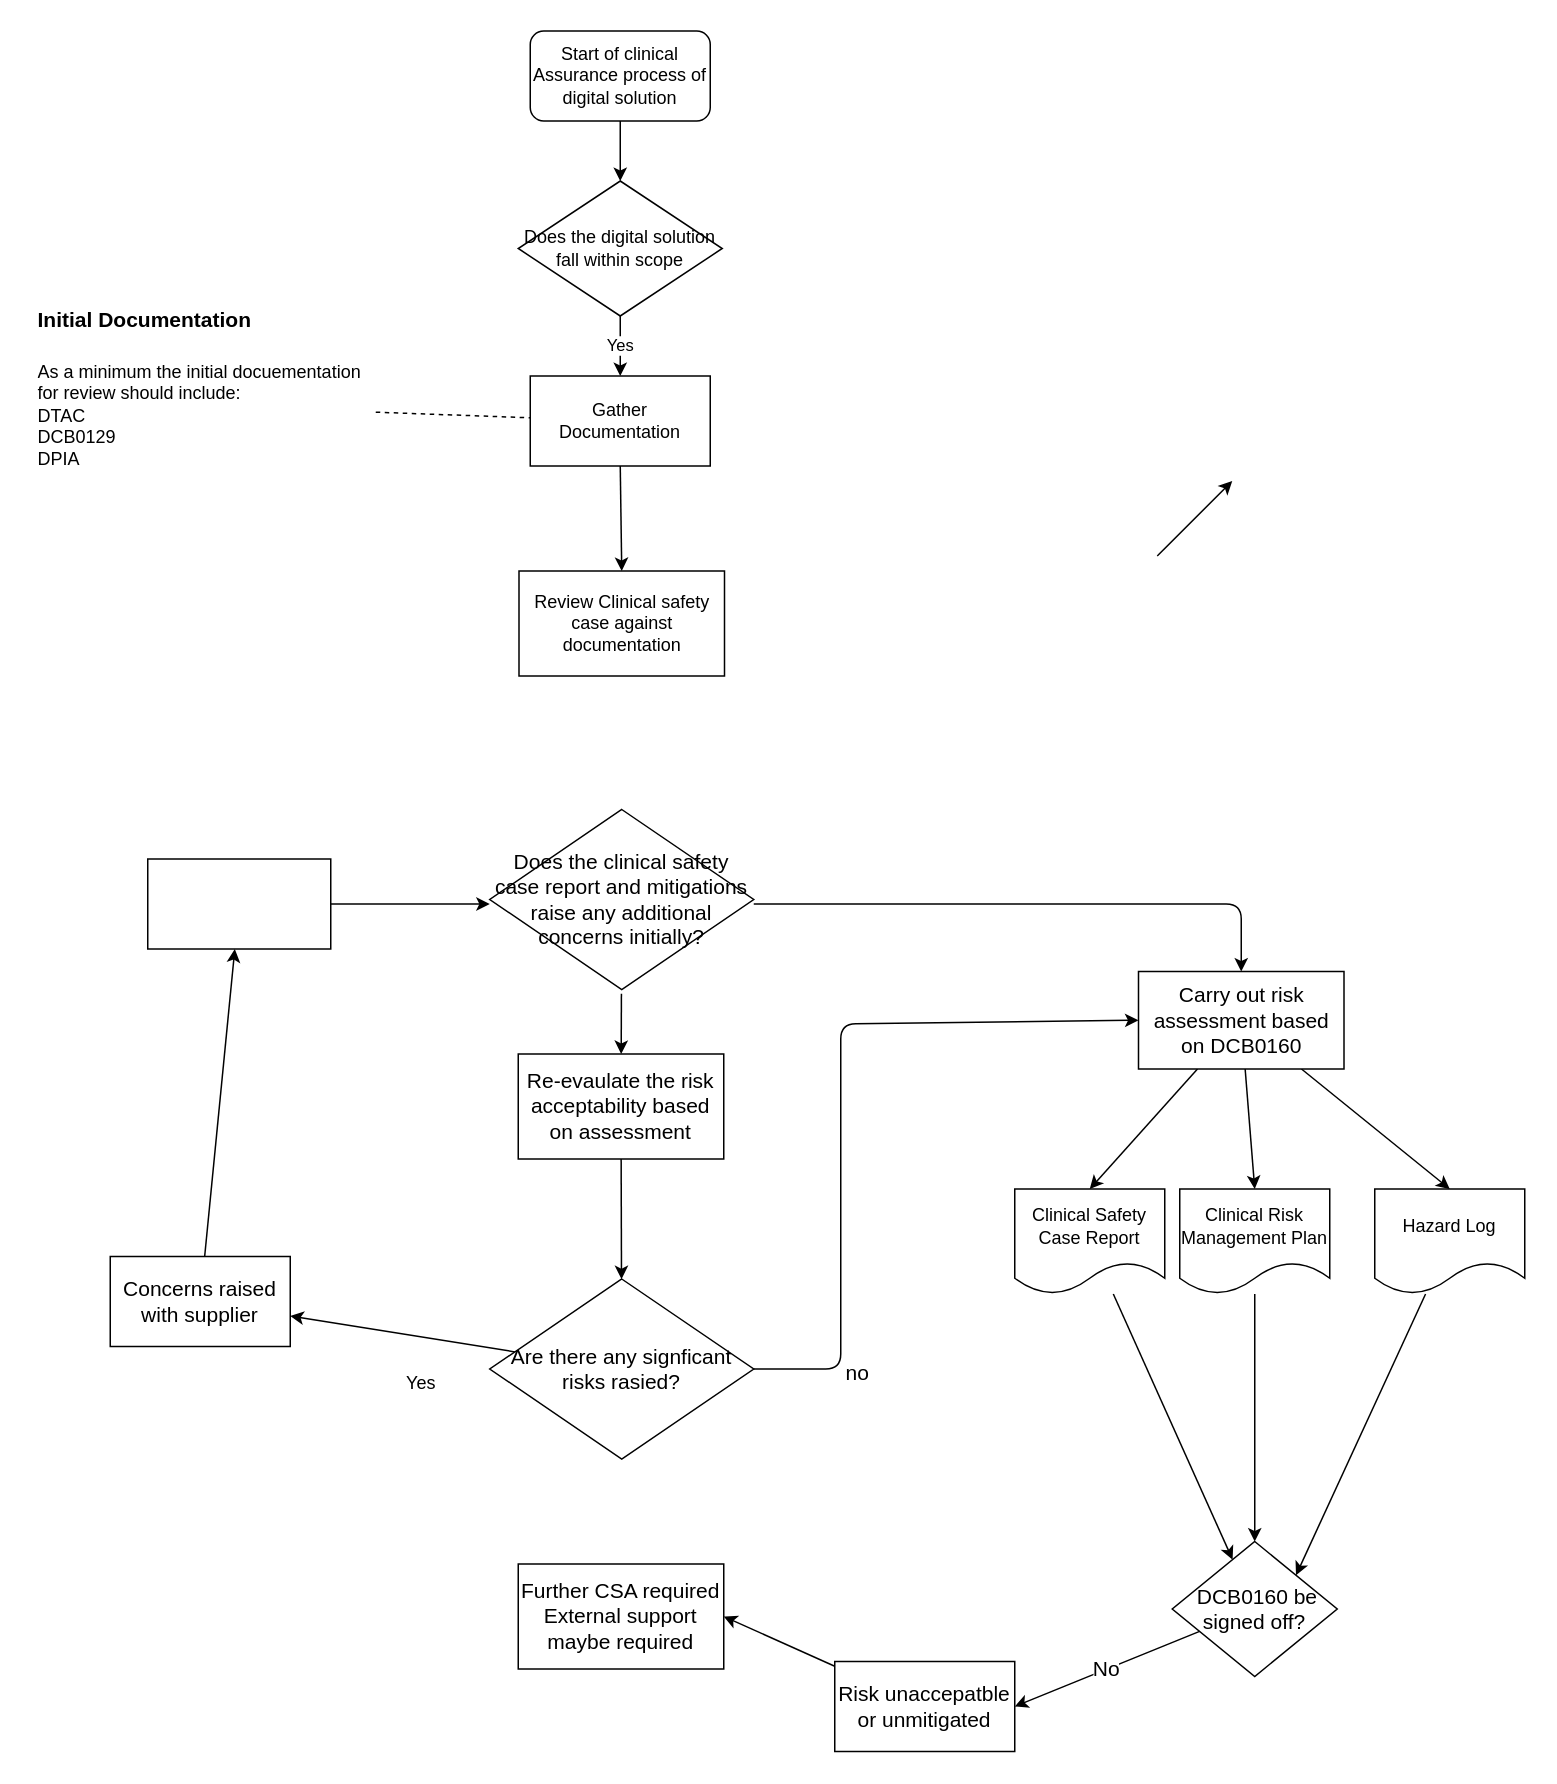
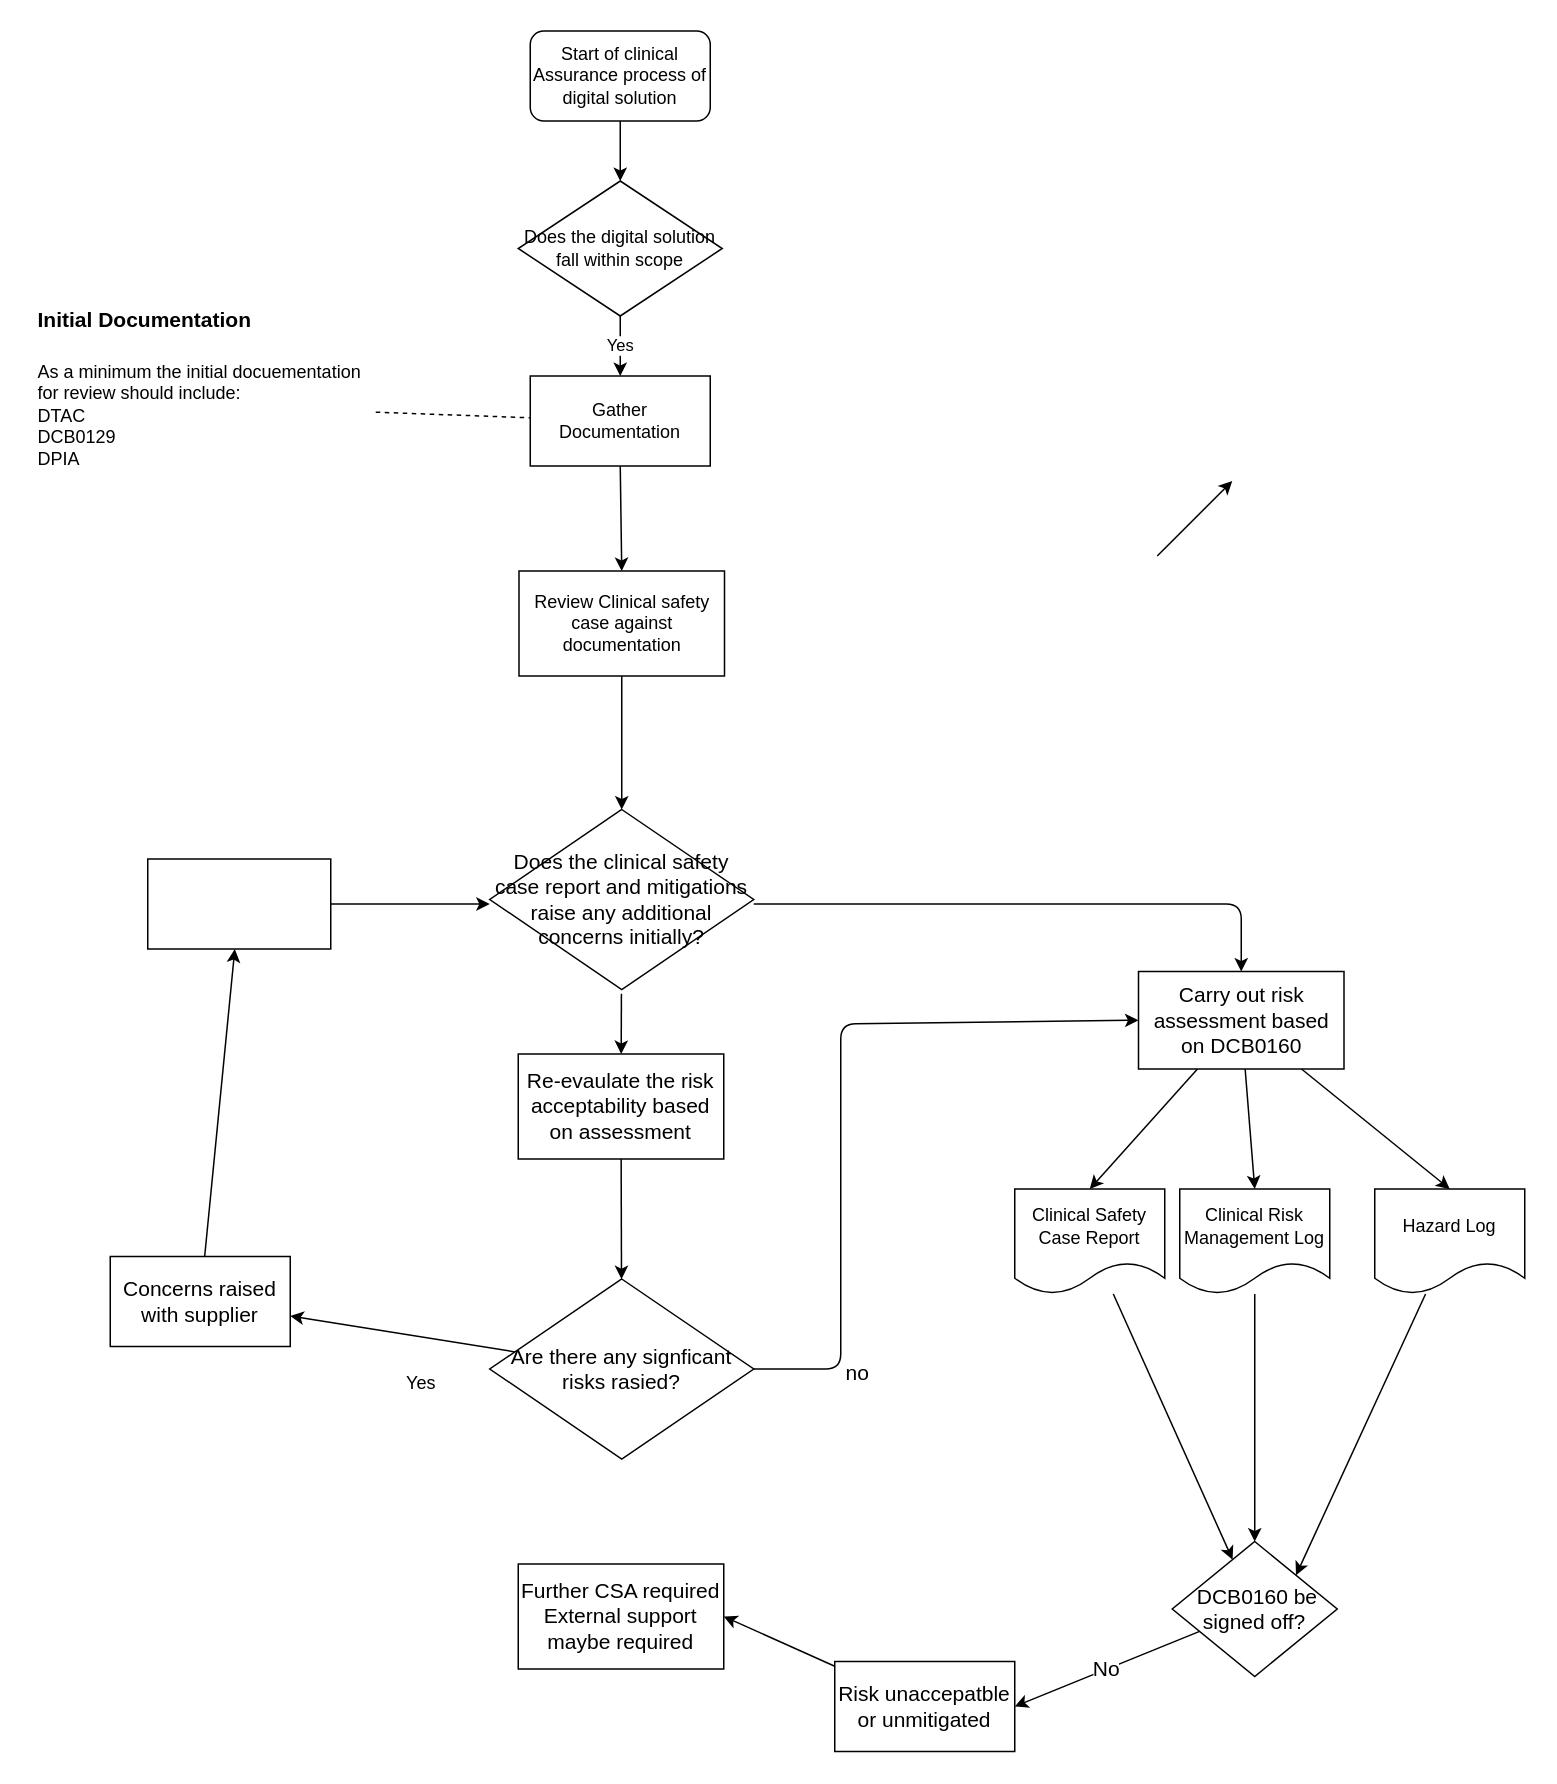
none -> (622, 737)
(1255, 1226) -> (1255, 1226)
